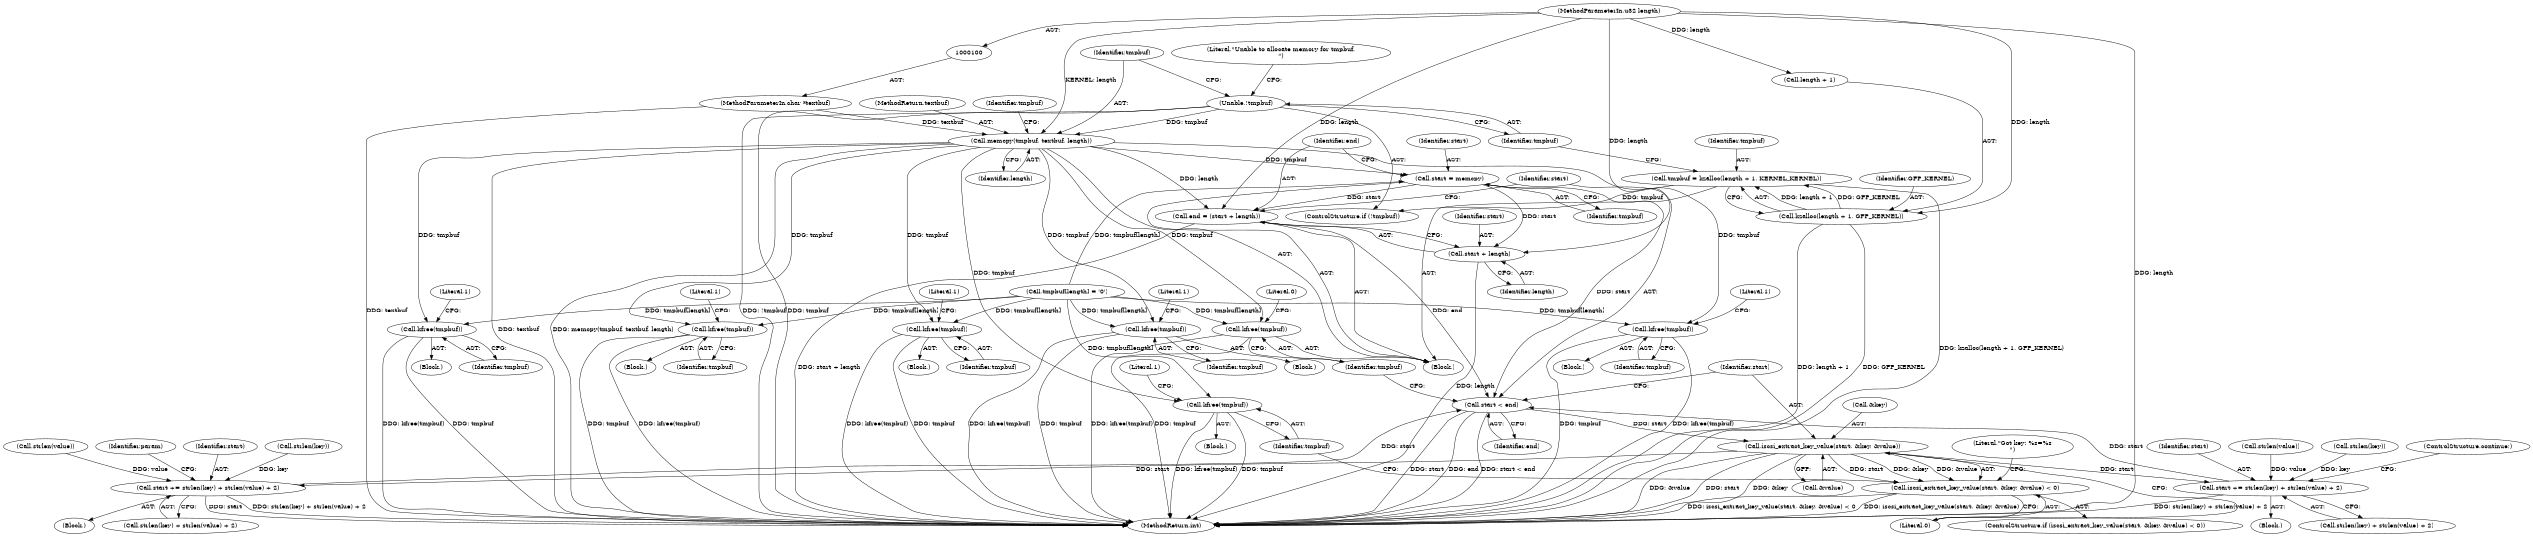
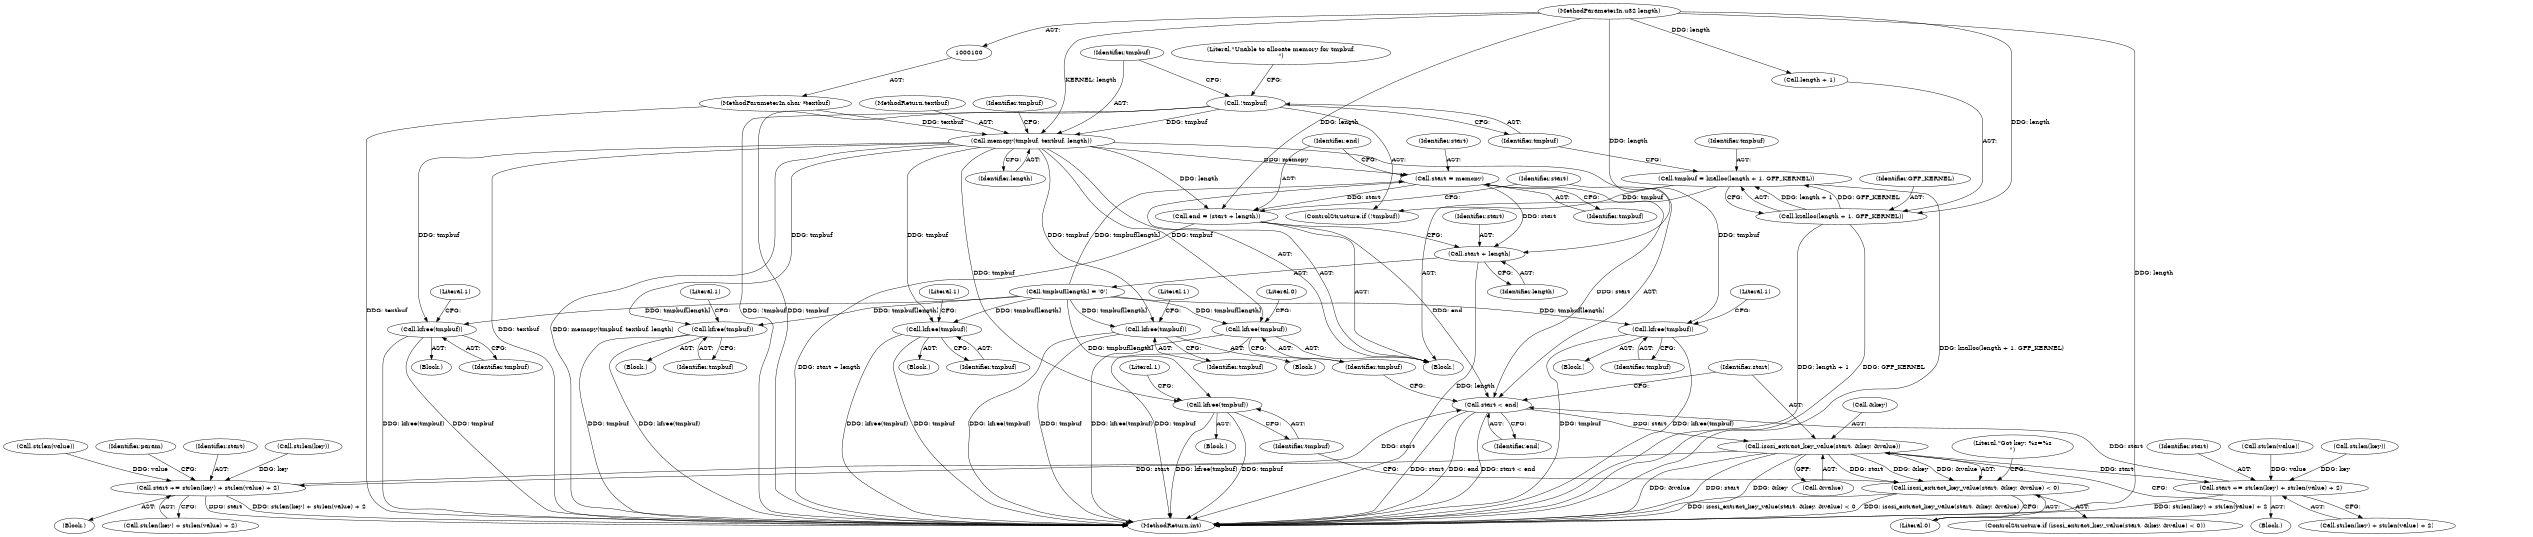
(1246, 103) -> (1246, 103)
(1286, 160) -> (1286, 160)
(1737, 179) -> (1737, 179)
(1370, 232) -> (1278, 271)
(2468, 447) -> none
